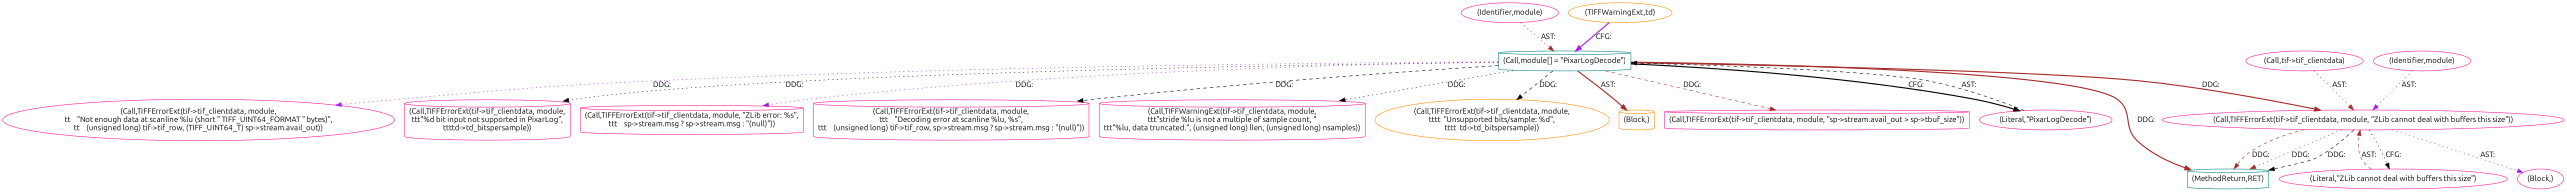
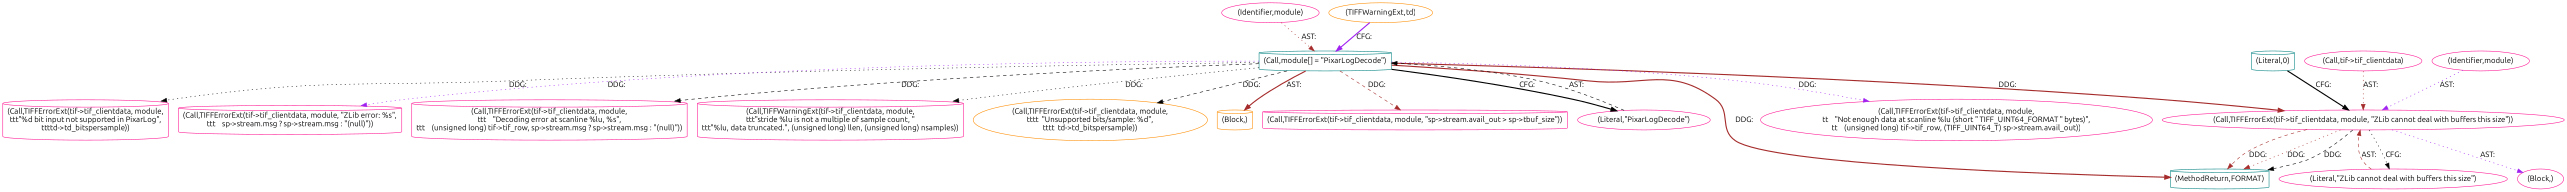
none -> (2273, 61)
(2228, 179) -> (2220, 179)
